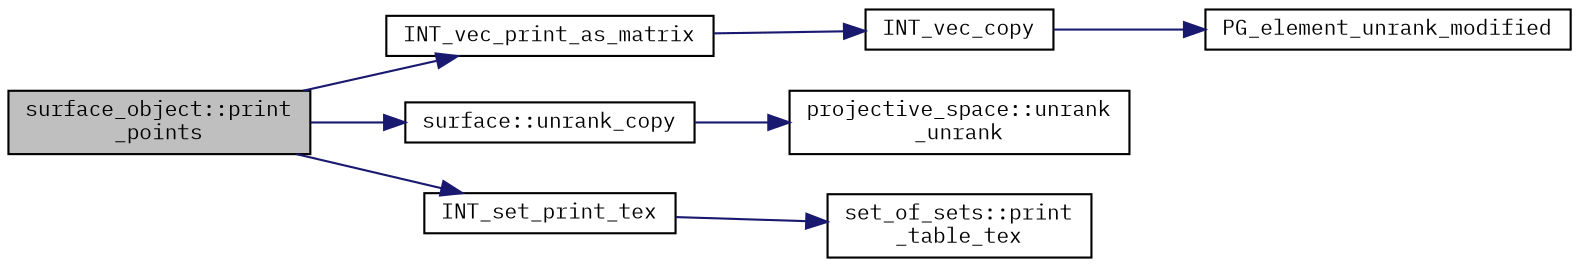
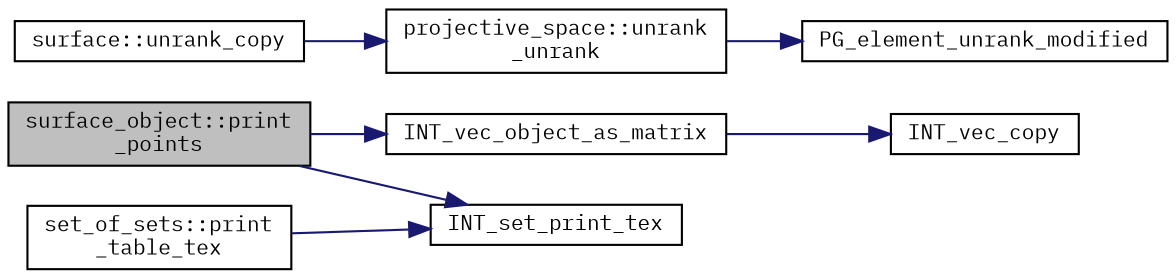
(1119, 30) -> (754, 41)
(550, 36) -> (556, 134)
(347, 122) -> none
(741, 219) -> (350, 231)
